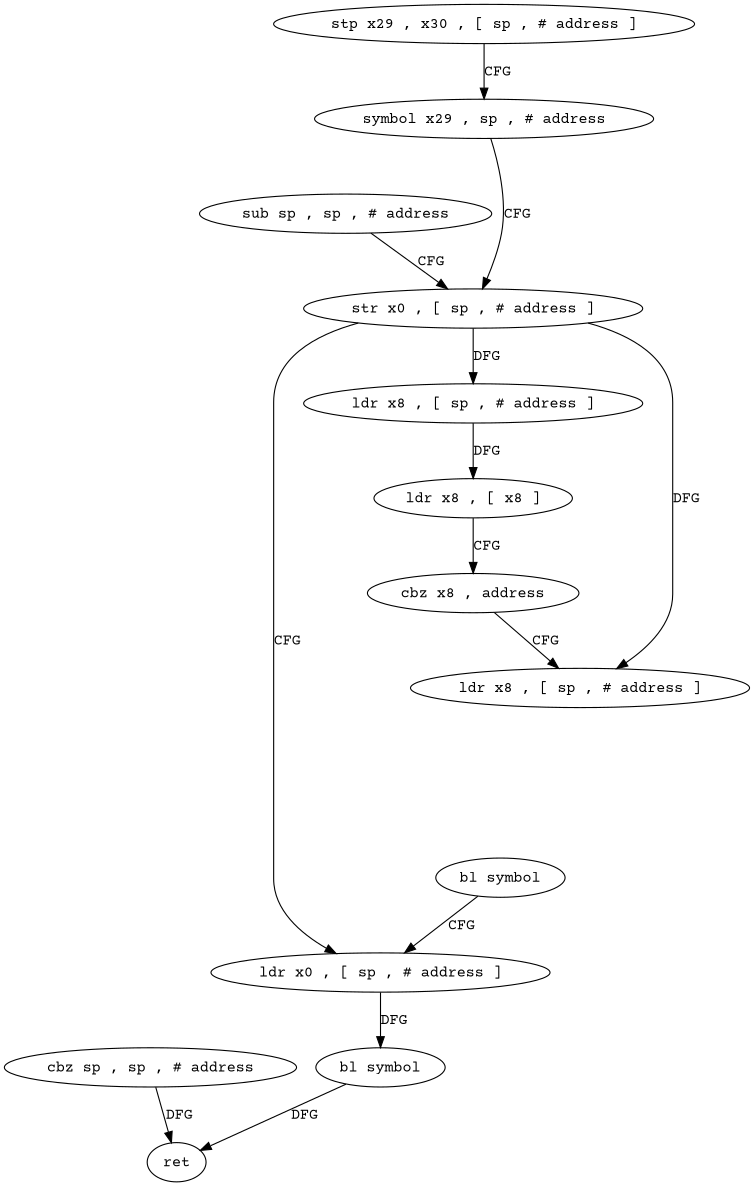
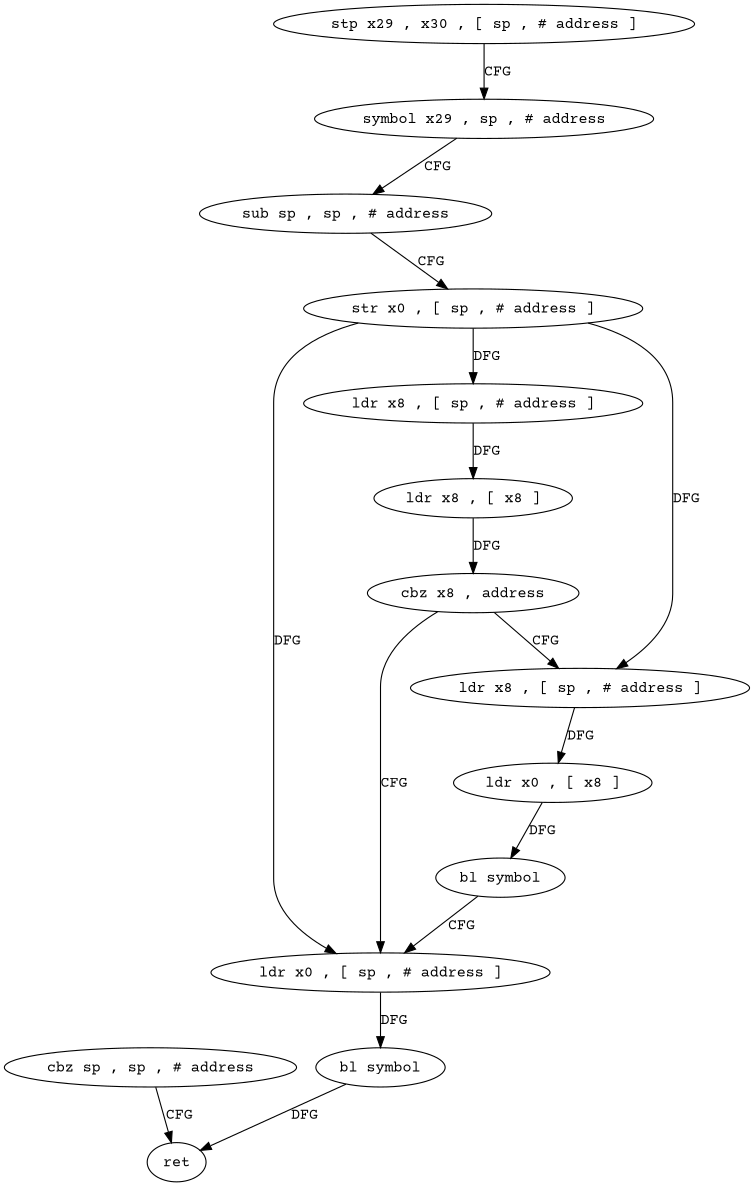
(503, 209) -> (419, 163)
(487, 546) -> (487, 546)
(287, 641) -> (287, 641)
none -> (381, 765)
none -> (553, 783)
(179, 1115) -> (179, 1115)
